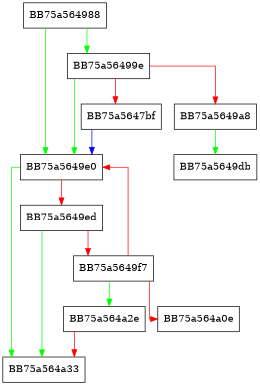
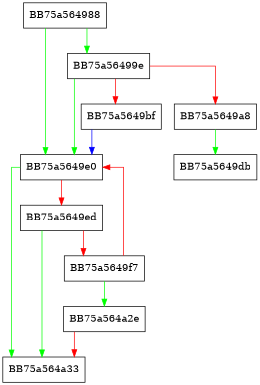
(121, 117) -> (121, 117)
(199, 319) -> none
